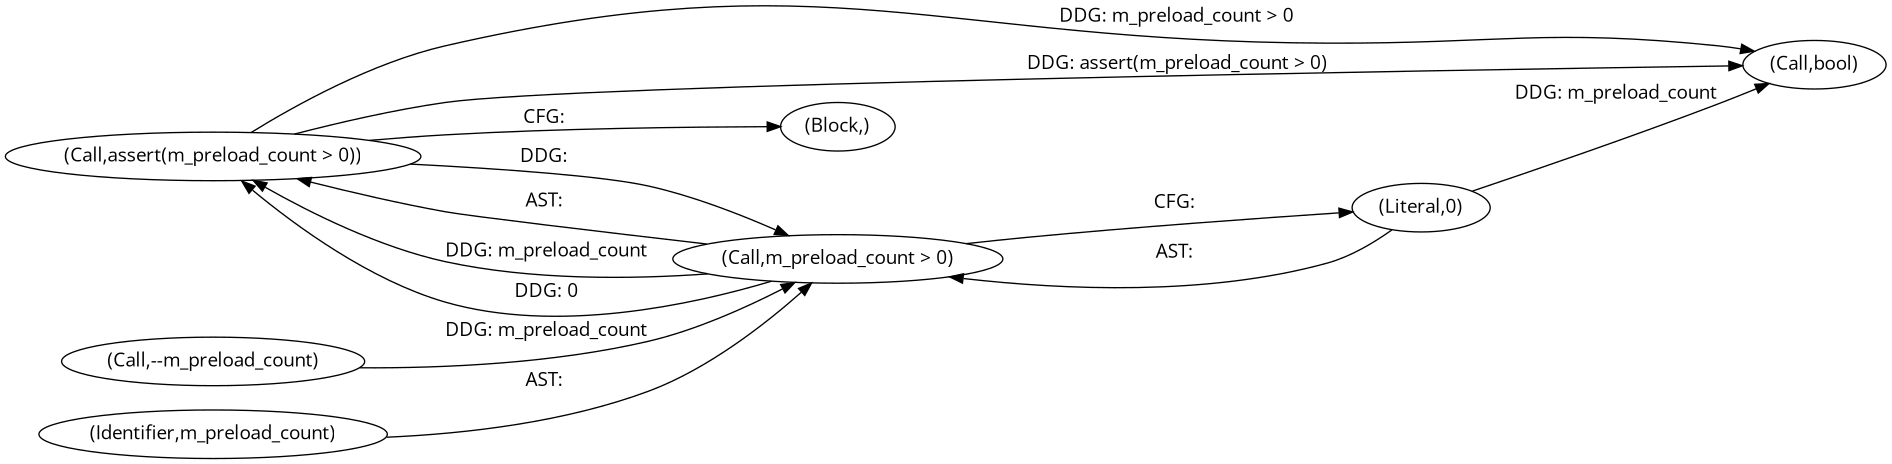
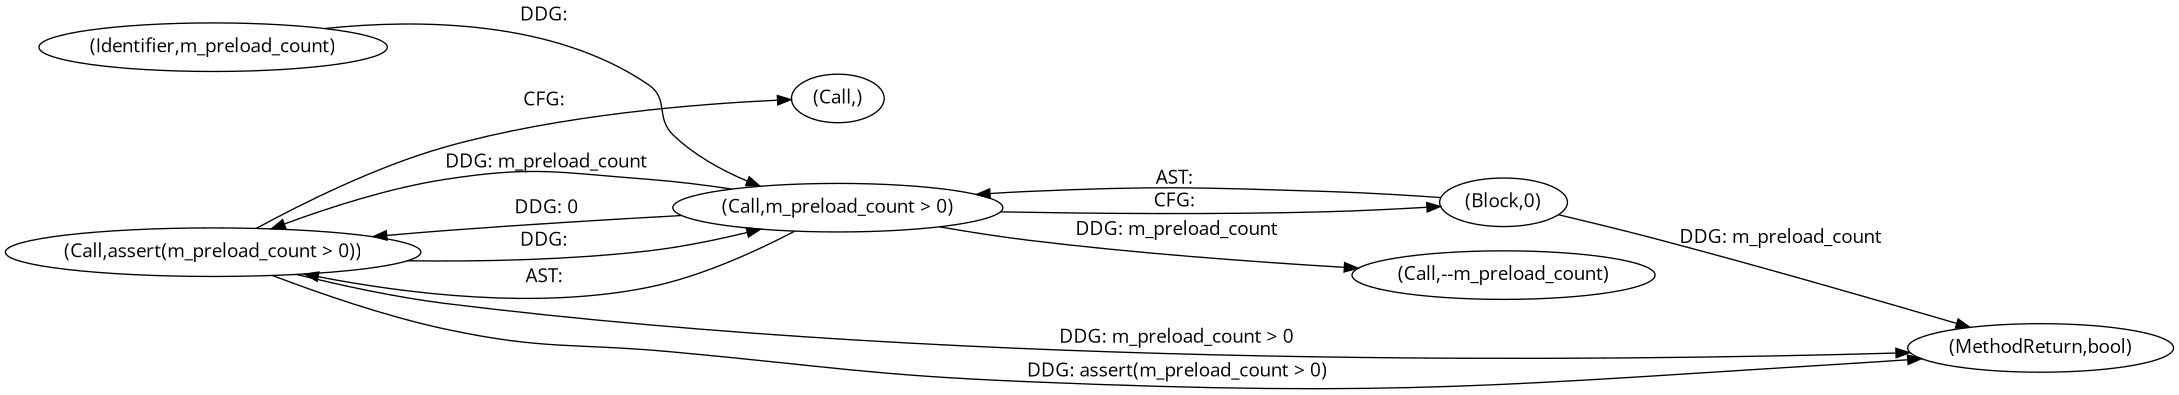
(1814, 65) -> (2041, 348)
(838, 127) -> (838, 98)
(1421, 208) -> (1504, 202)
(576, 355) -> (1142, 252)
(547, 381) -> (547, 16)
